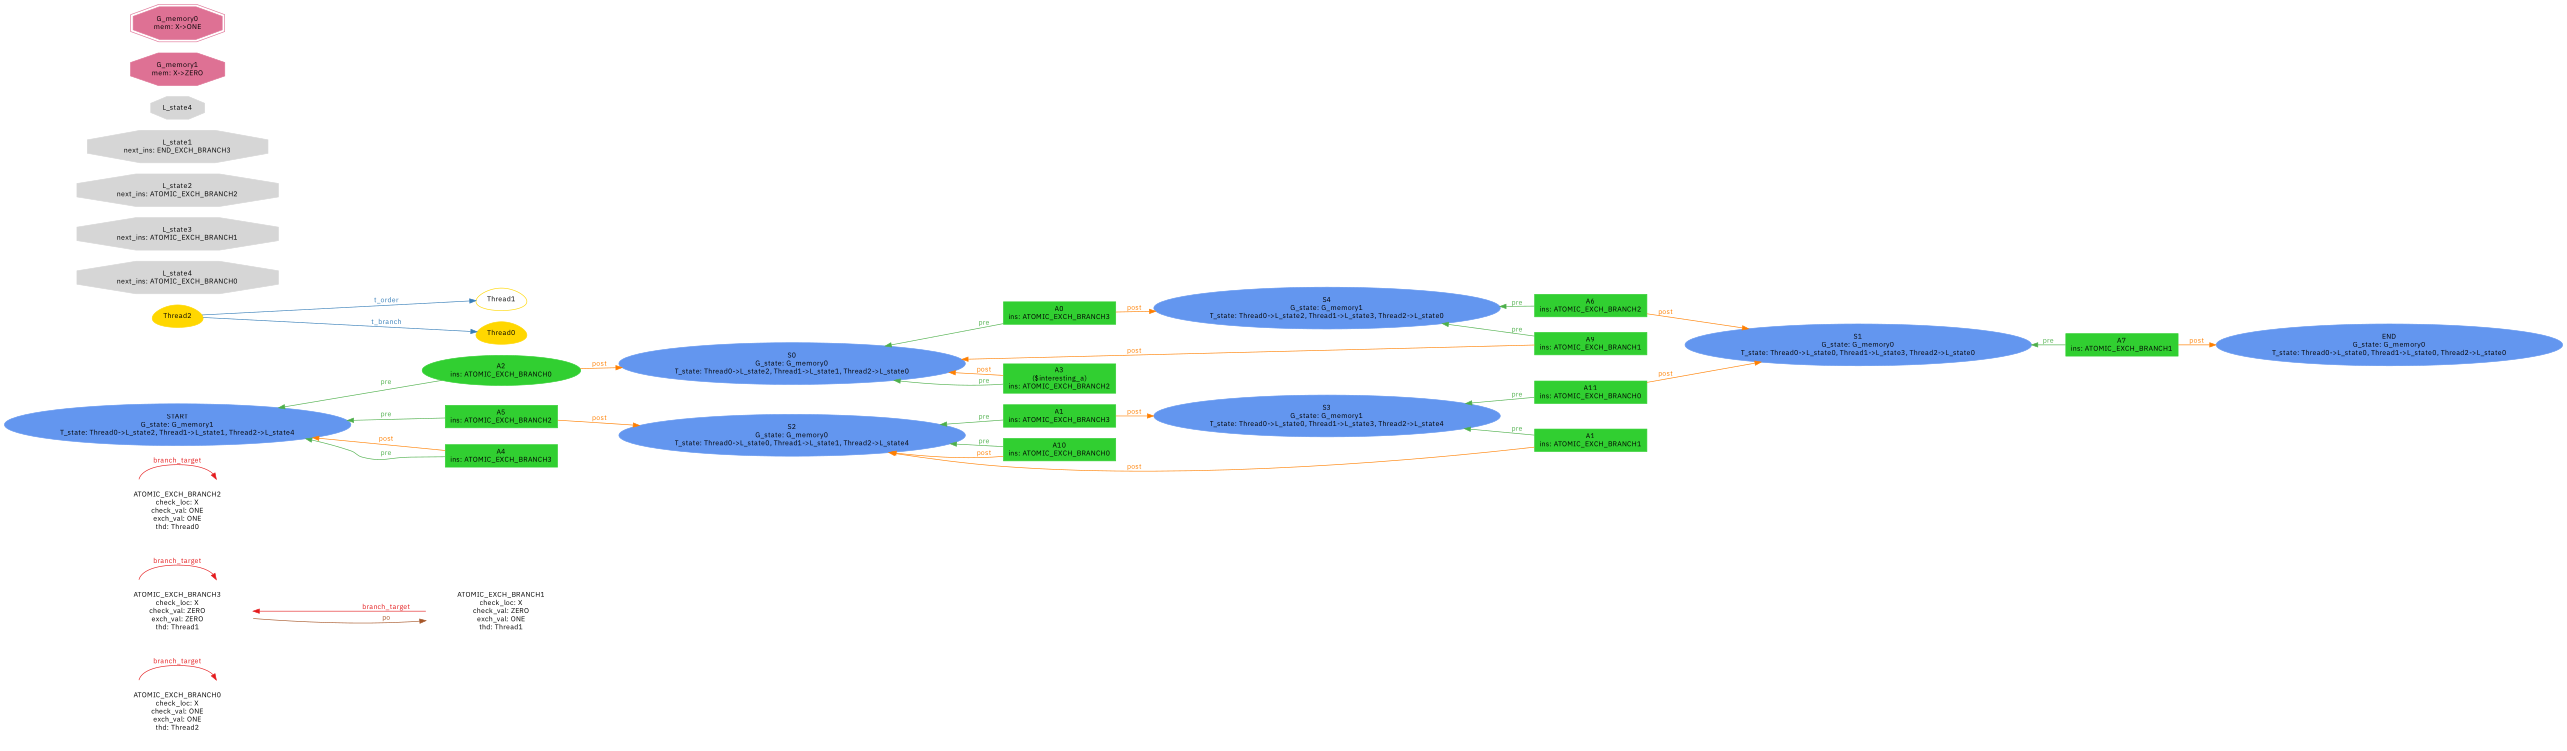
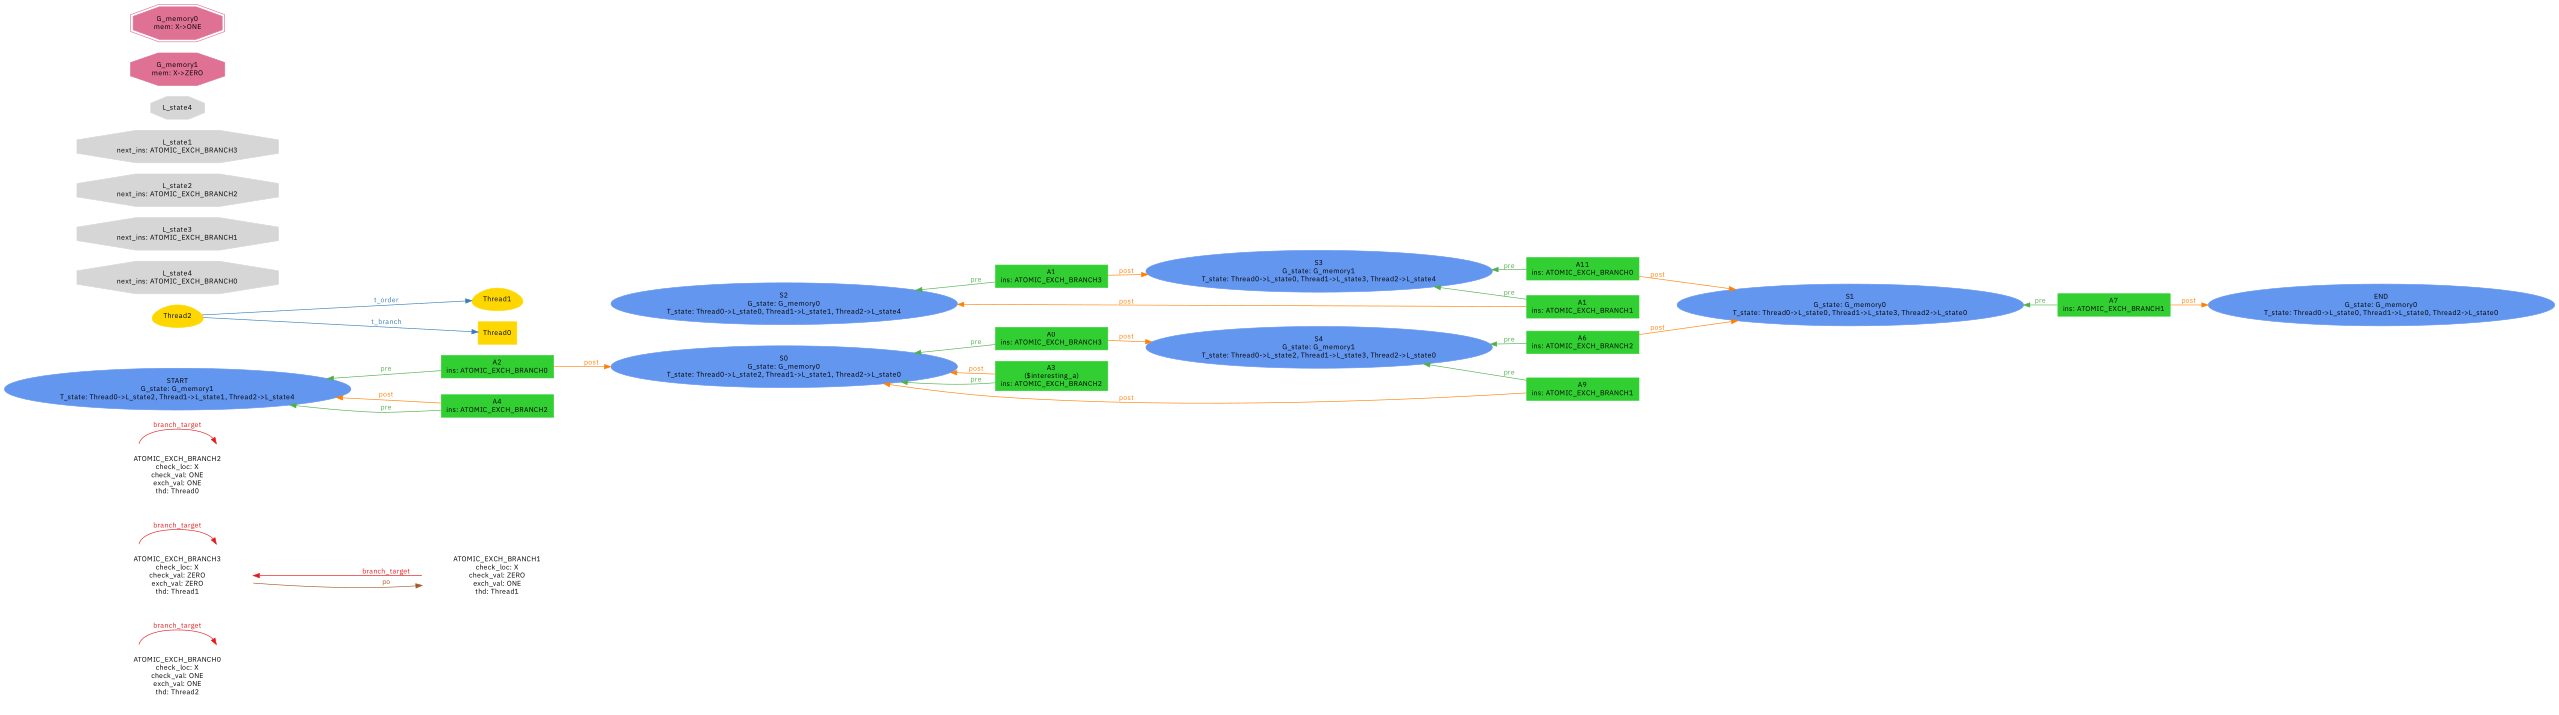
(178, 147) -> (178, 147)
(501, 299) -> (497, 299)
(501, 333) -> (497, 333)
(501, 370) -> (497, 367)
(501, 417) -> none
(1060, 450) -> none
(501, 456) -> (497, 406)
